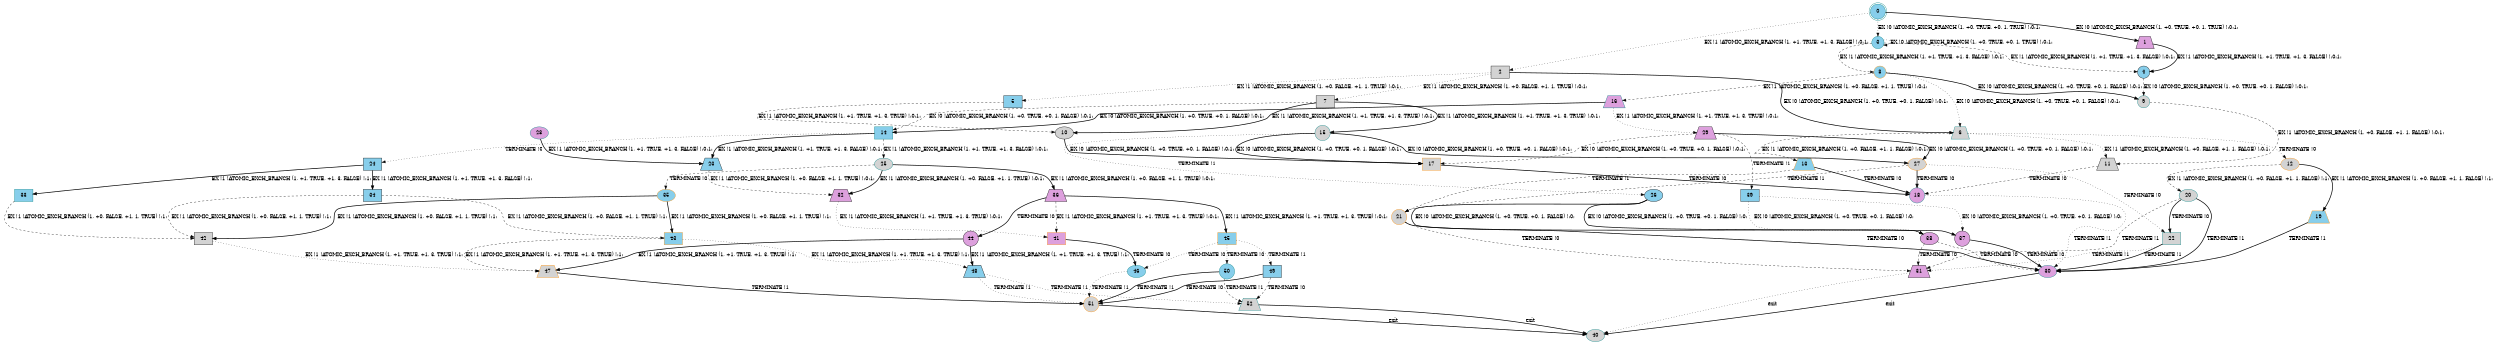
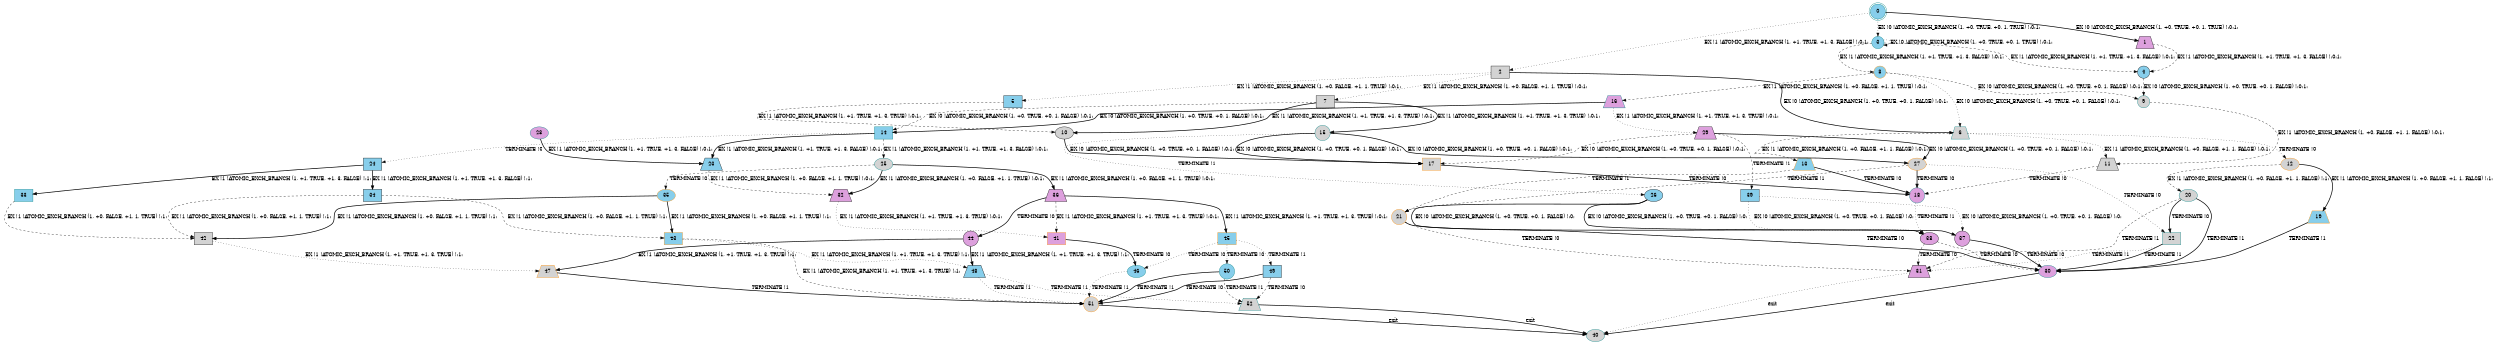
(2178, 57) -> (2178, 57)
(2010, 94) -> (2010, 94)
(2078, 200) -> (1916, 218)
(525, 242) -> (871, 292)
